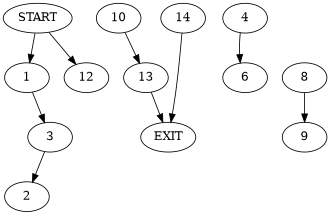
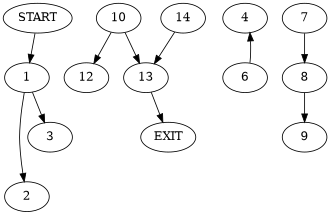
none -> (305, 18)
(240, 44) -> (251, 52)
(60, 45) -> (105, 44)
(178, 74) -> (167, 44)
(40, 163) -> (20, 133)
